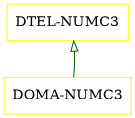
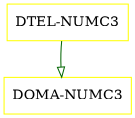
(75, 64) -> (61, 54)
